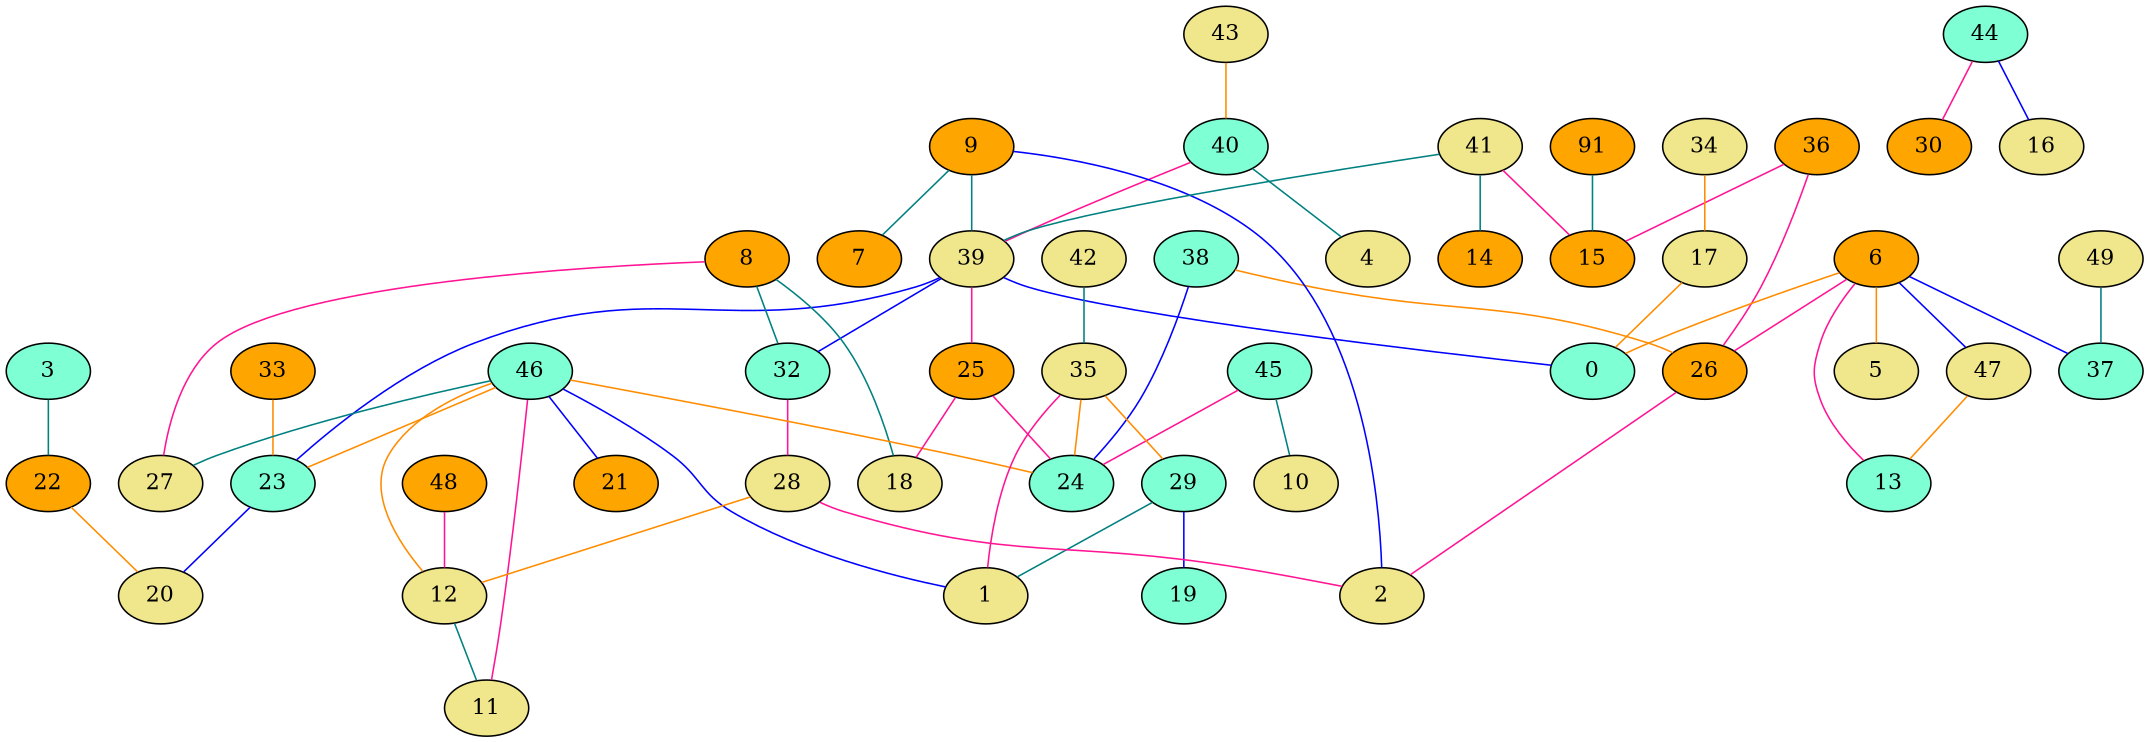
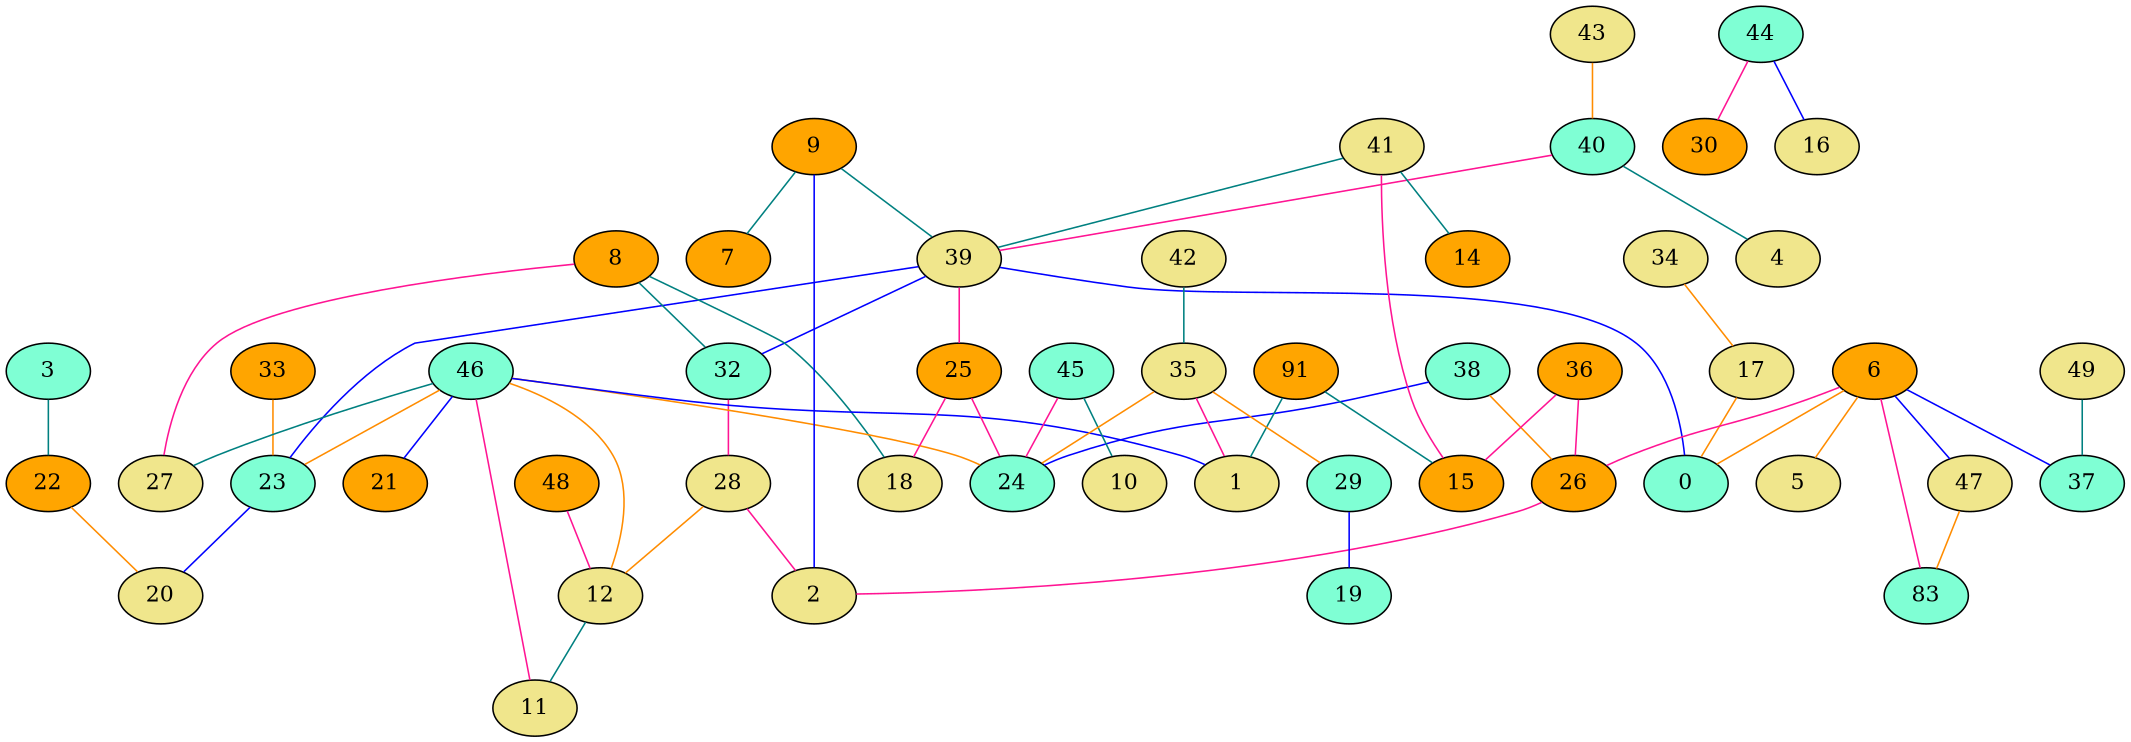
(1889, 484) -> (1926, 596)
(1085, 540) -> (1262, 436)
